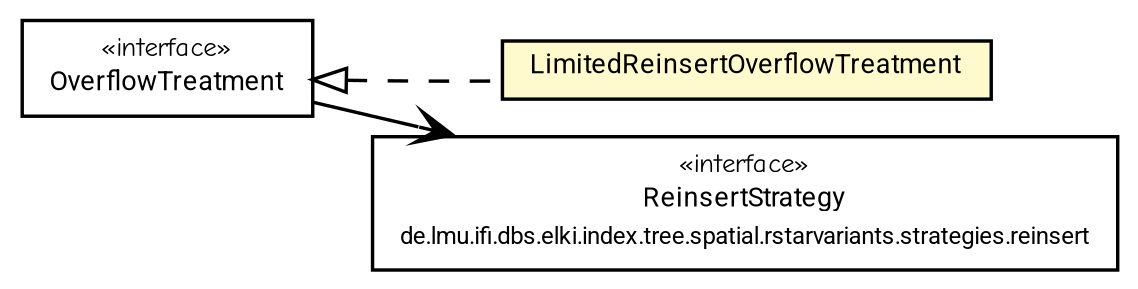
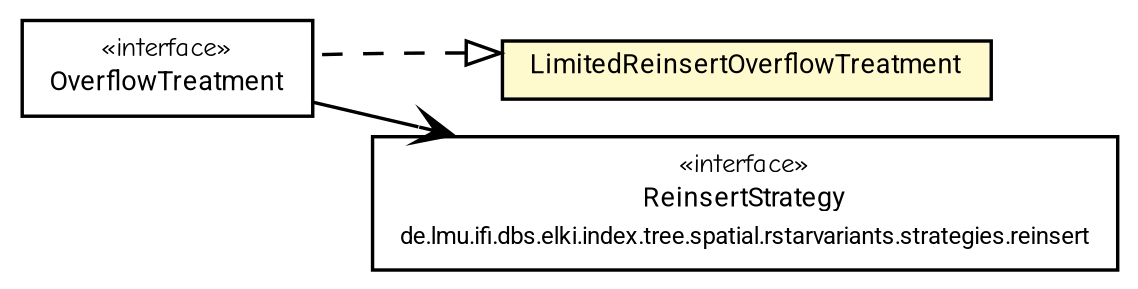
(424, 81) -> (389, 53)
